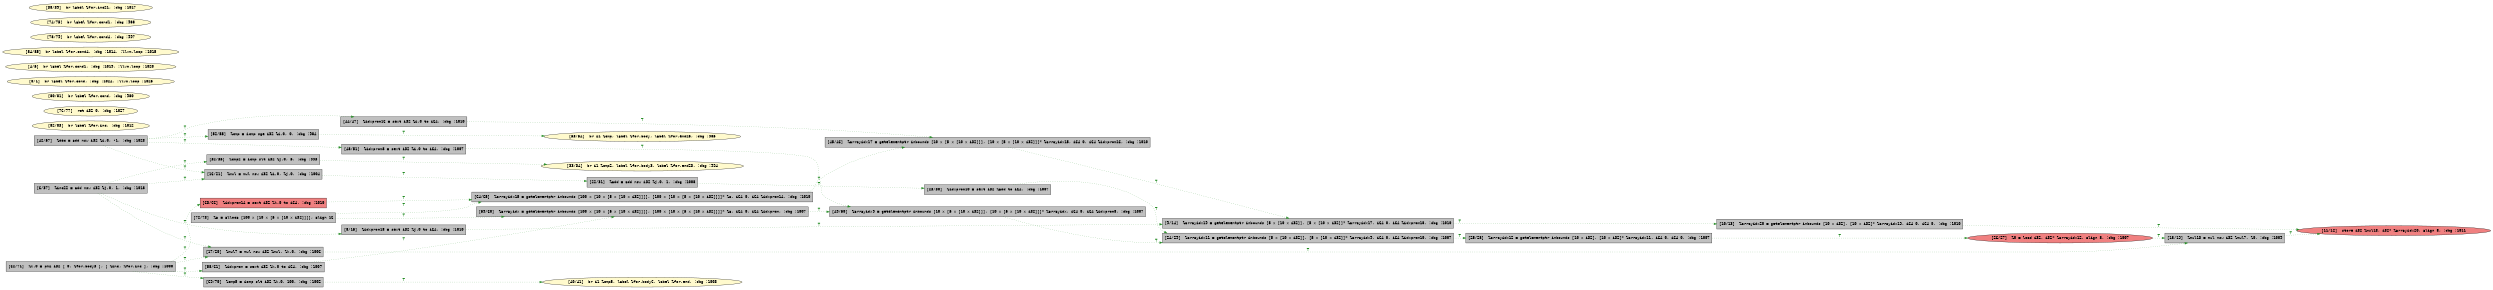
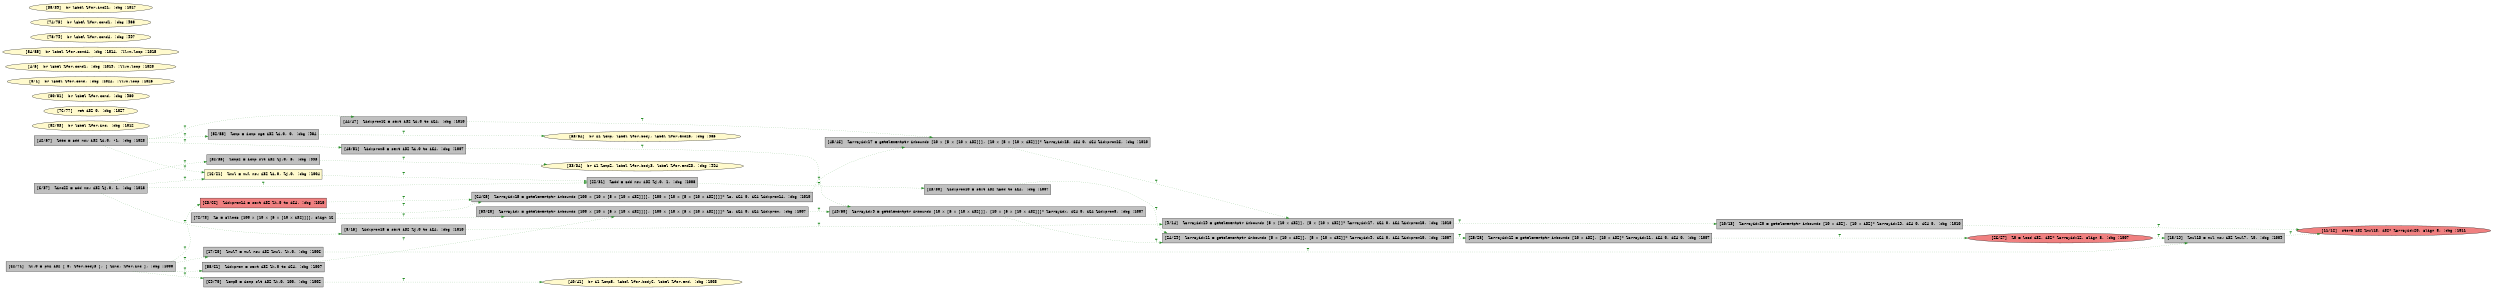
(263, 174) -> (263, 174)
(150, 226) -> (366, 185)
